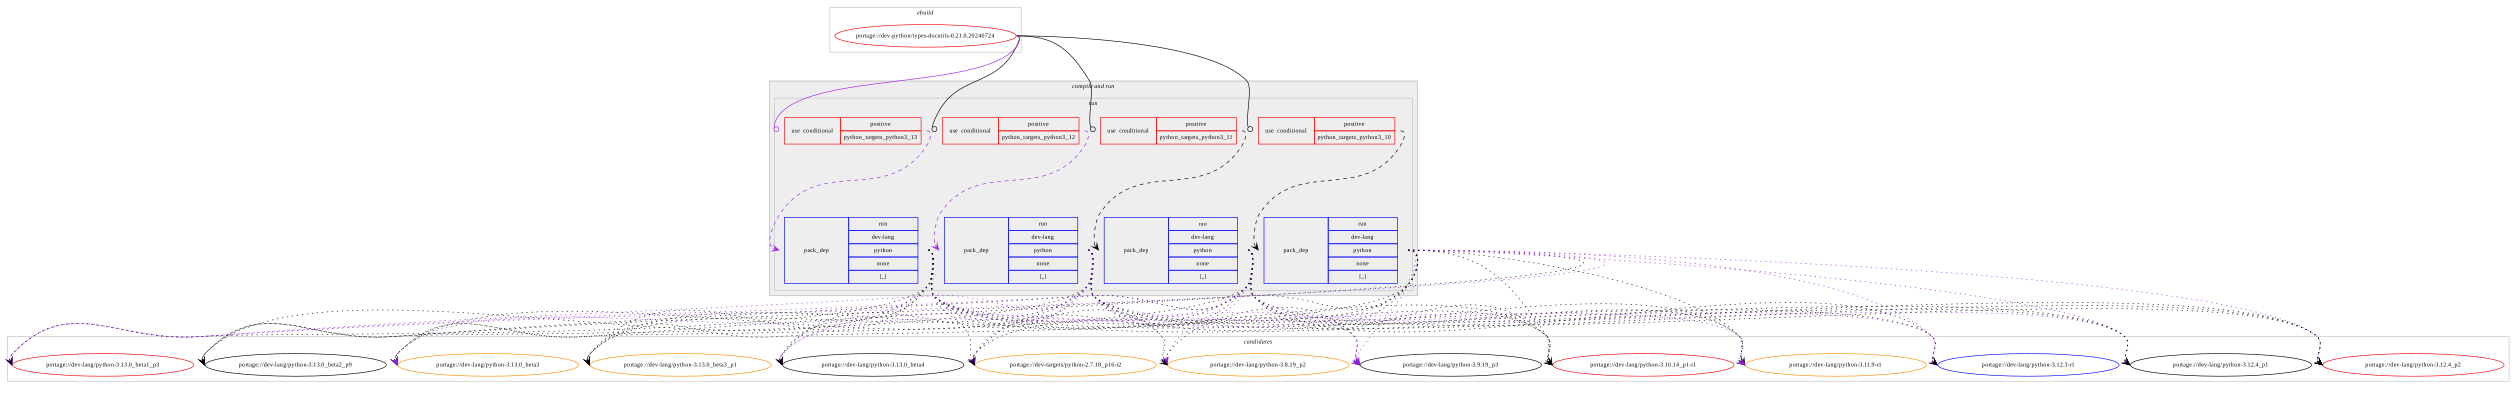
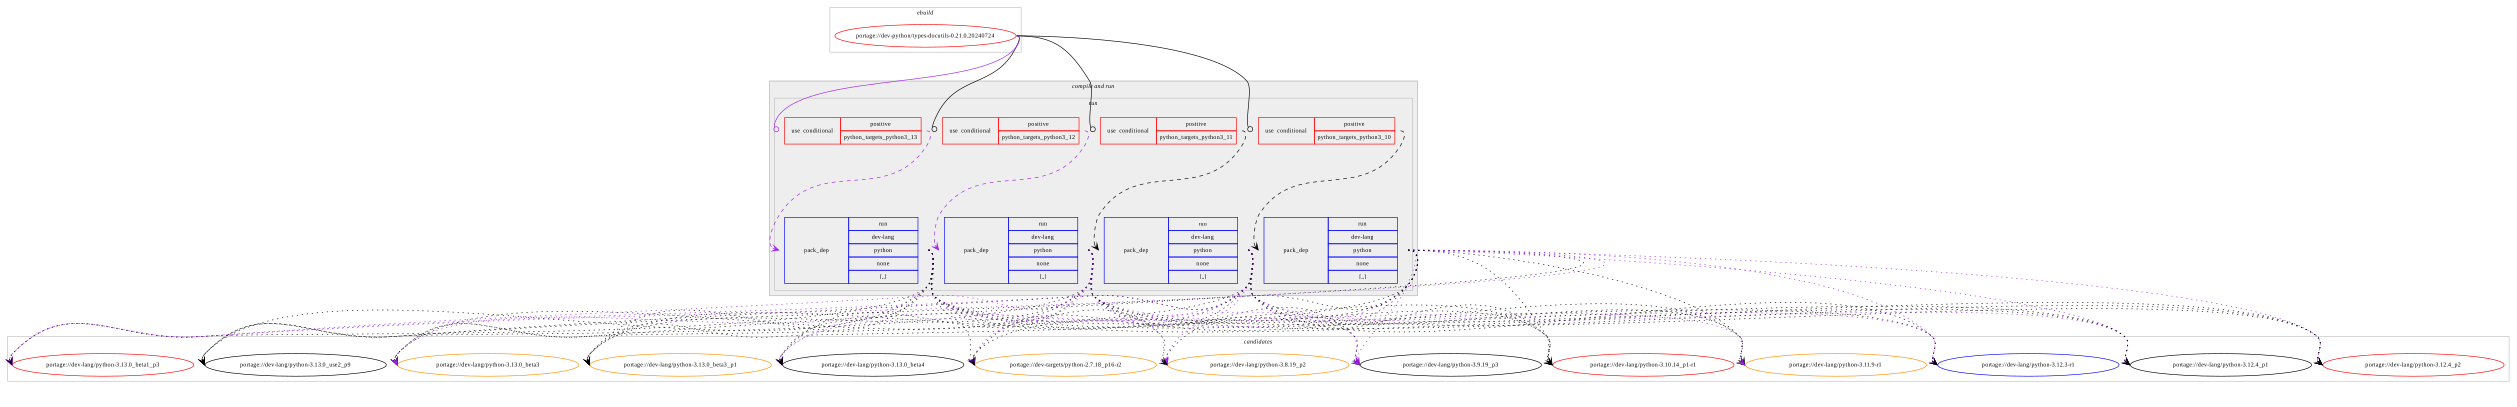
(296, 365) -> (296, 365)
